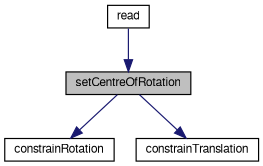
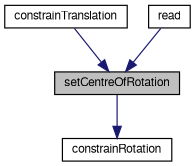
(158, 112) -> (88, 45)
